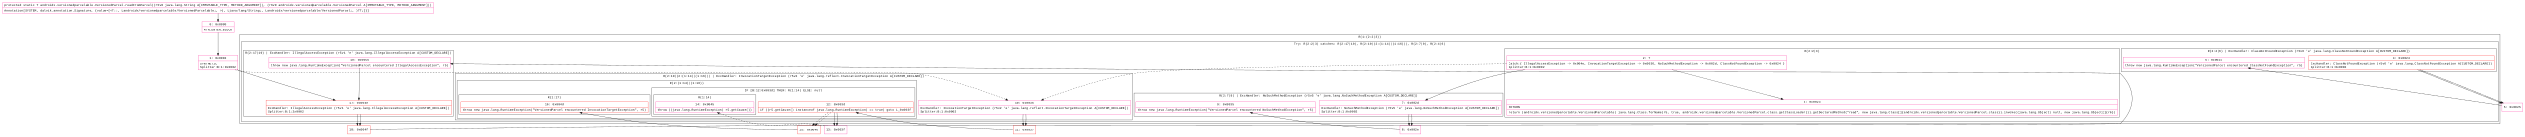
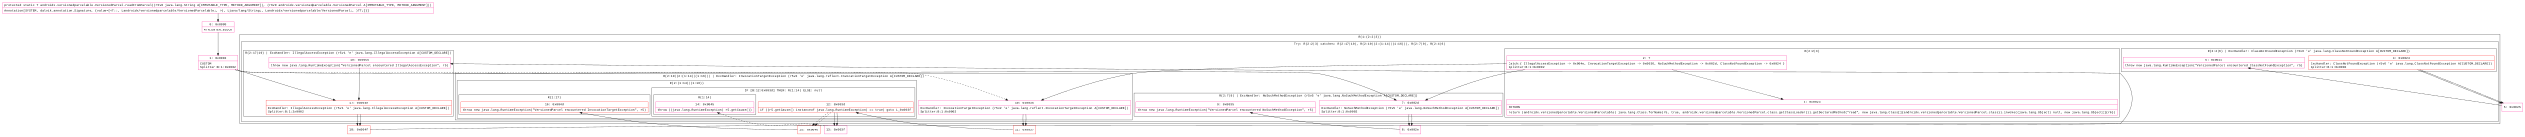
(209, 64) -> (206, 64)
(1273, 67) -> (1273, 67)
none -> (933, 72)
